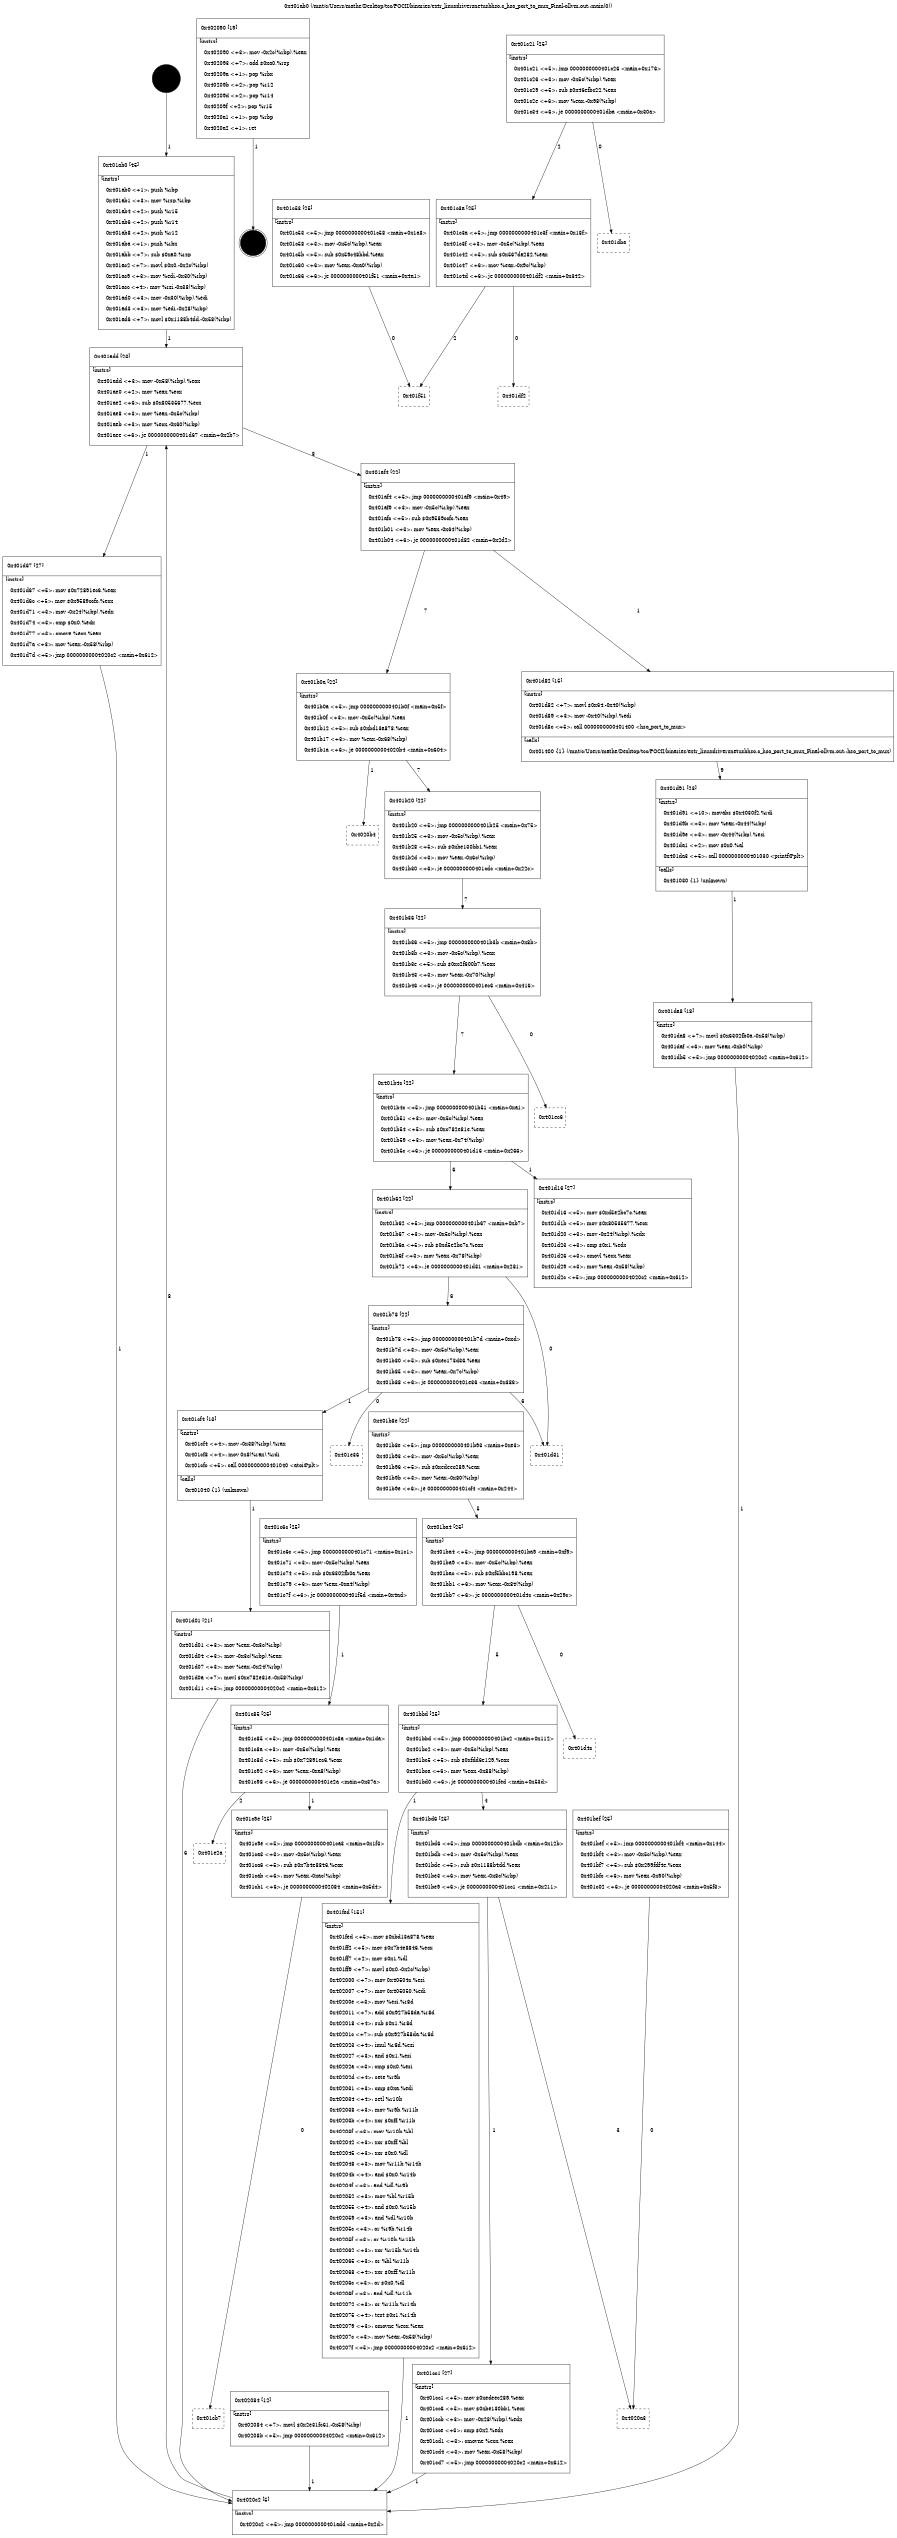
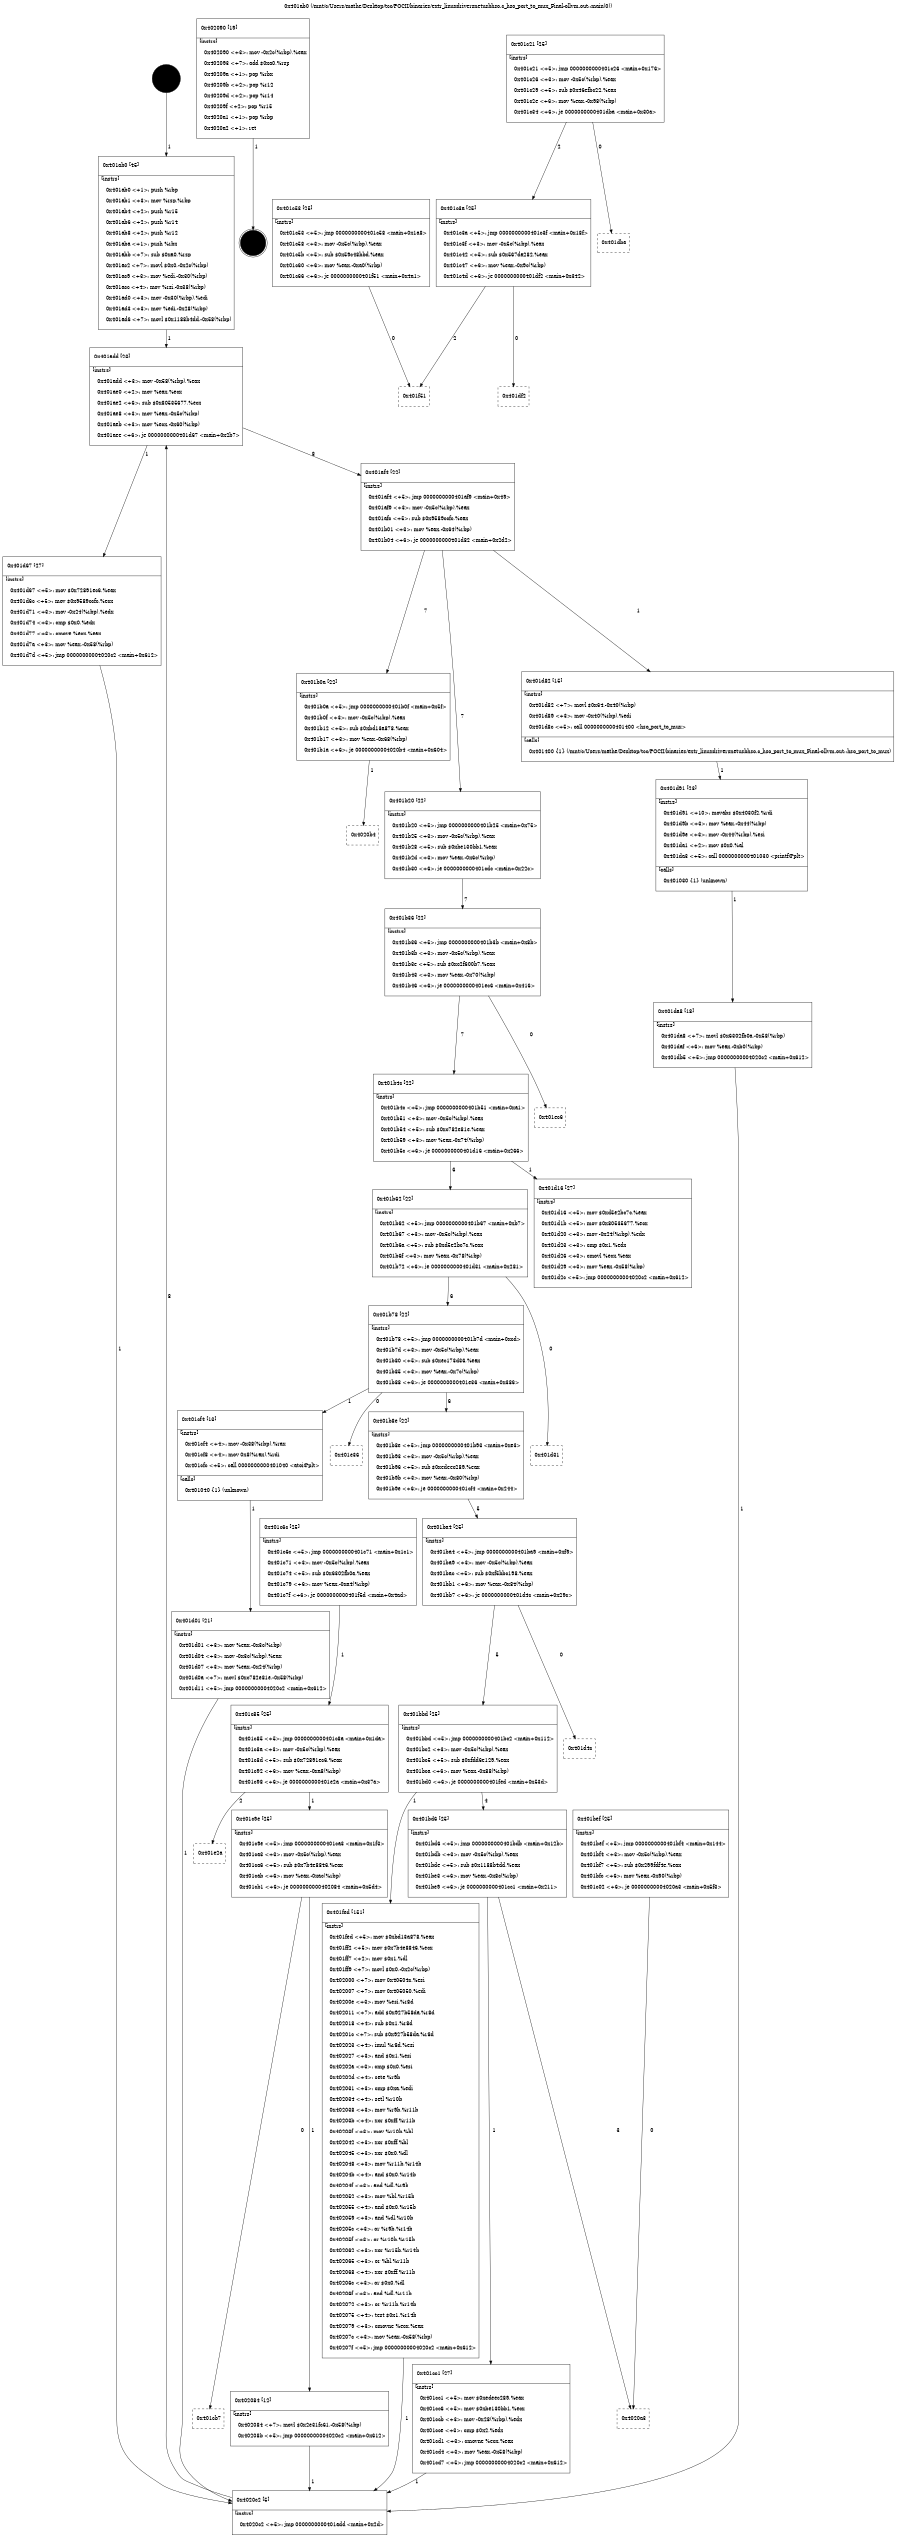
(721, 771) -> (721, 771)
(417, 775) -> (453, 669)
(530, 1415) -> (446, 1400)
(185, 1854) -> (185, 1854)
none -> (310, 2142)
